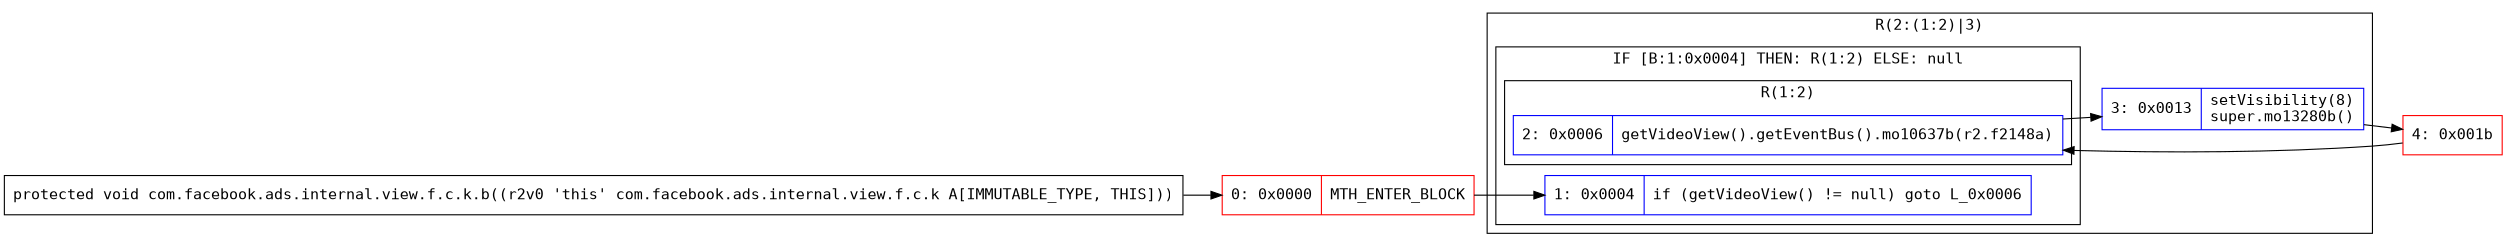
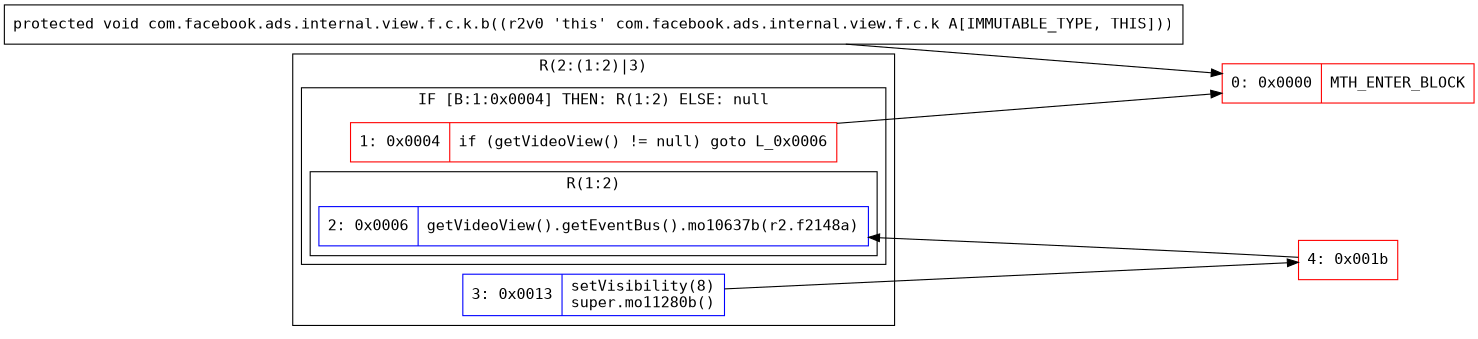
(2282, 117) -> (643, 303)
(2077, 118) -> none
(1504, 195) -> (1024, 109)
(1788, 195) -> (594, 142)
